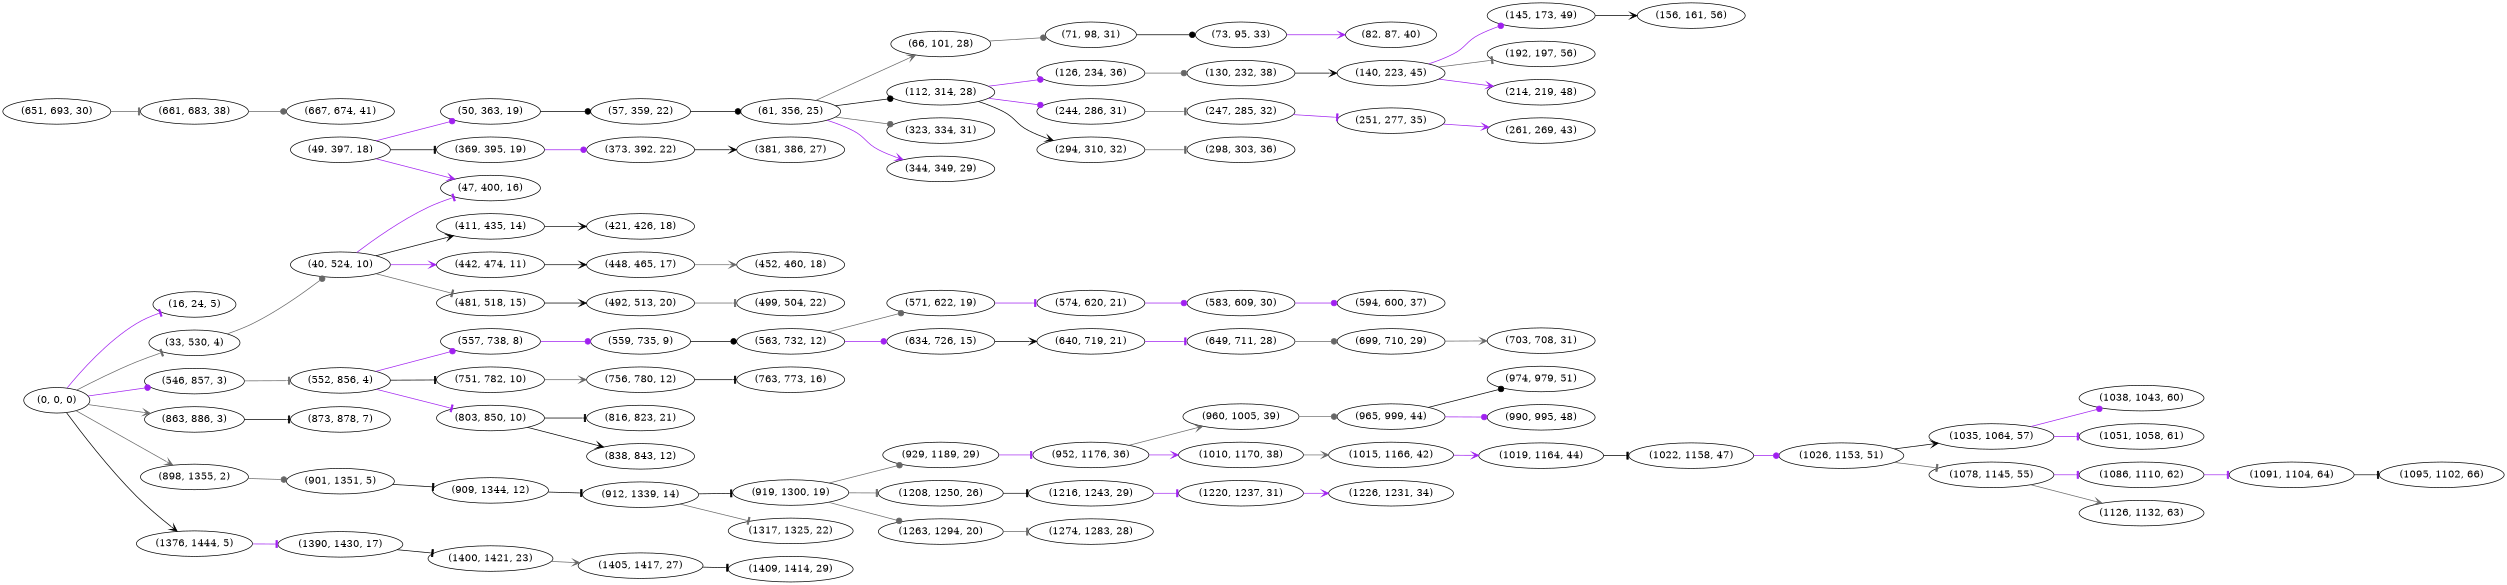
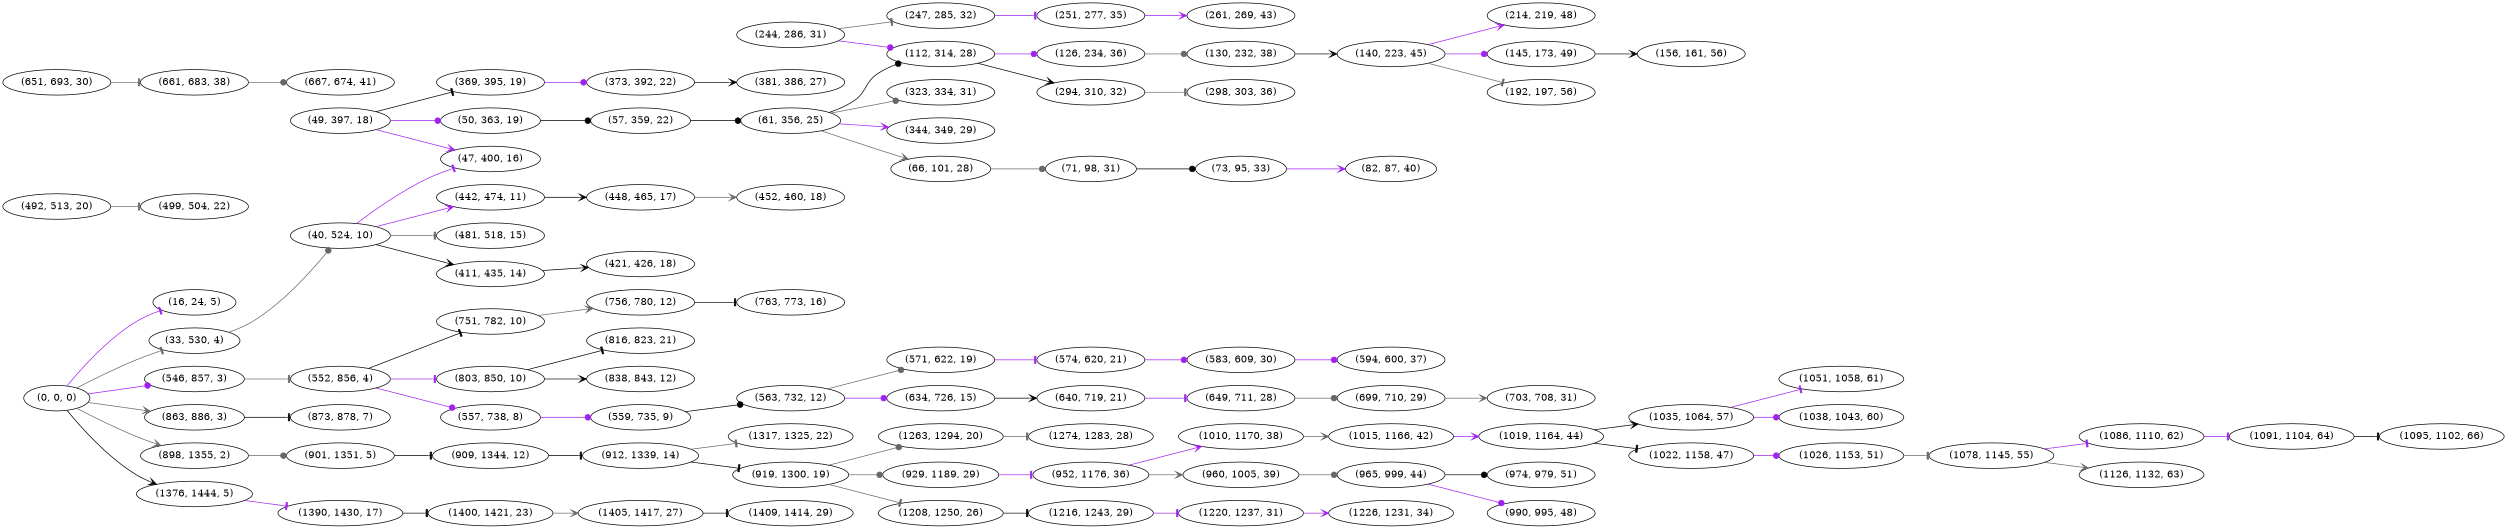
(1013, 101) -> (863, 44)
(562, 303) -> none
(1913, 447) -> (1613, 427)
